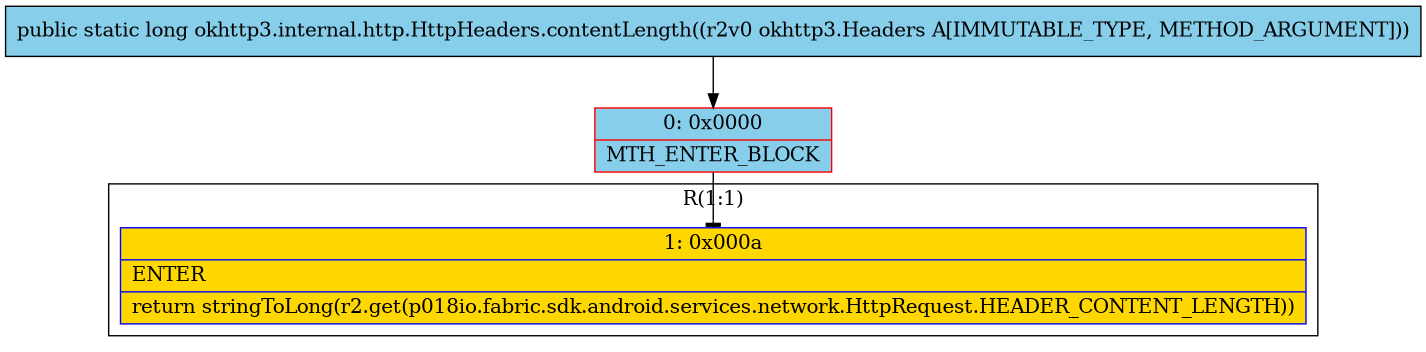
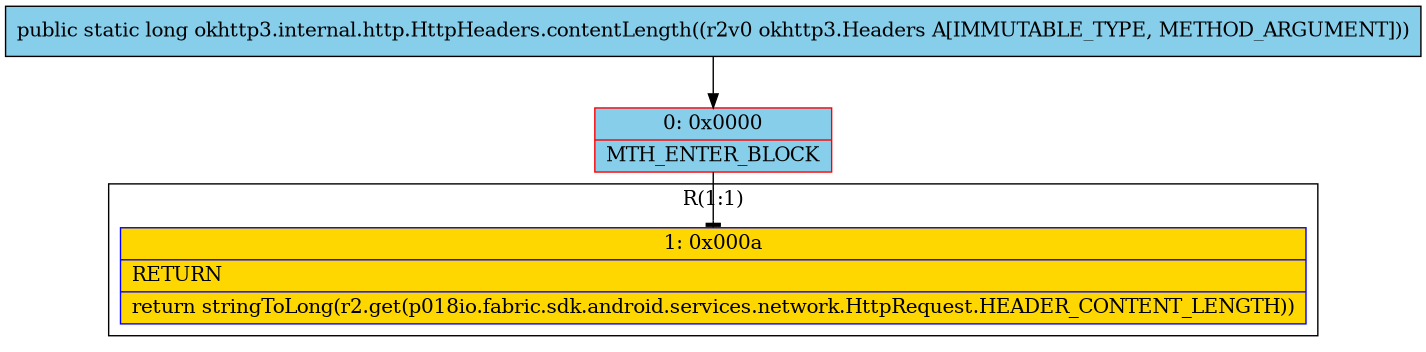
(169, 275) -> (177, 275)
